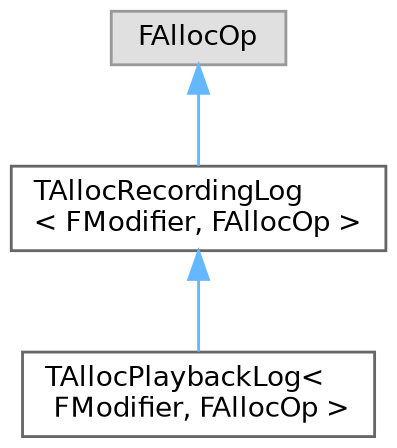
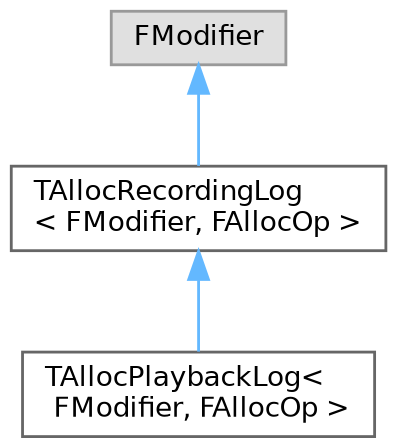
(199, 38) -> (199, 38)
